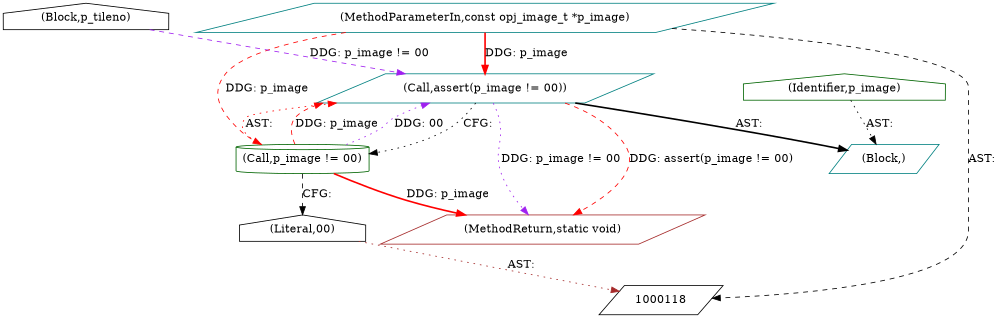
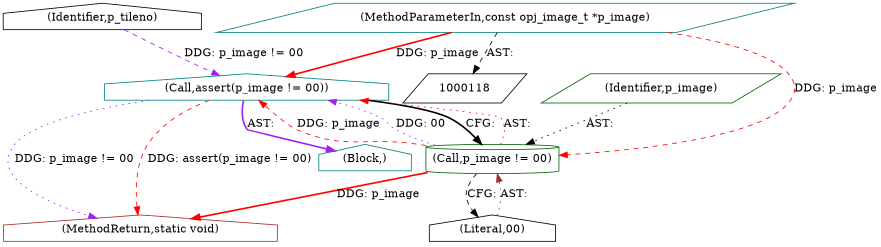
(86, 18) -> (102, 18)
(485, 88) -> (247, 88)
(844, 88) -> (661, 88)
(861, 119) -> (581, 122)
(707, 125) -> (272, 136)
(432, 137) -> (440, 114)
(884, 159) -> (365, 159)
(543, 230) -> (140, 230)
(485, 266) -> (501, 199)
